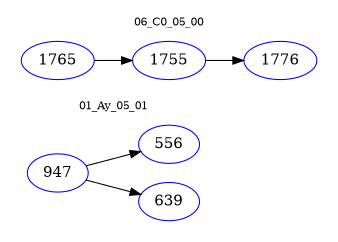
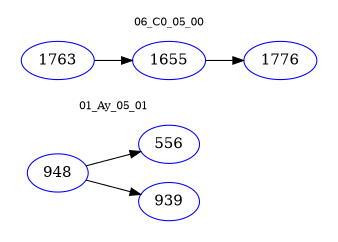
(58, 60) -> (58, 60)
(169, 60) -> (169, 60)
(58, 173) -> (58, 173)
(169, 202) -> (169, 202)
